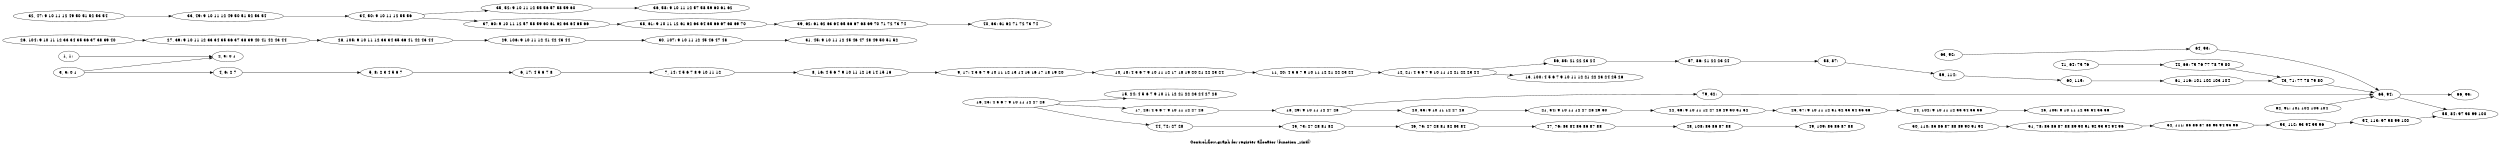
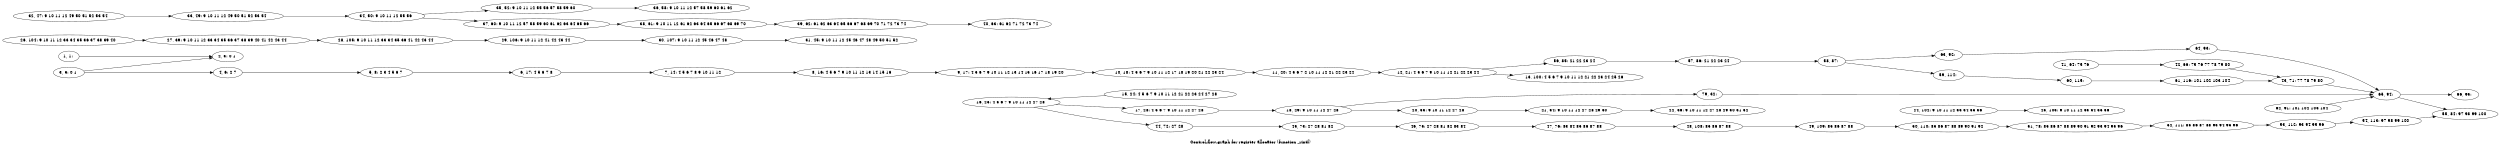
none -> (1889, 58)
(1313, 73) -> (1313, 73)
(1092, 100) -> (1078, 97)
(1832, 110) -> none
none -> (1880, 127)
(2076, 127) -> (2076, 127)
